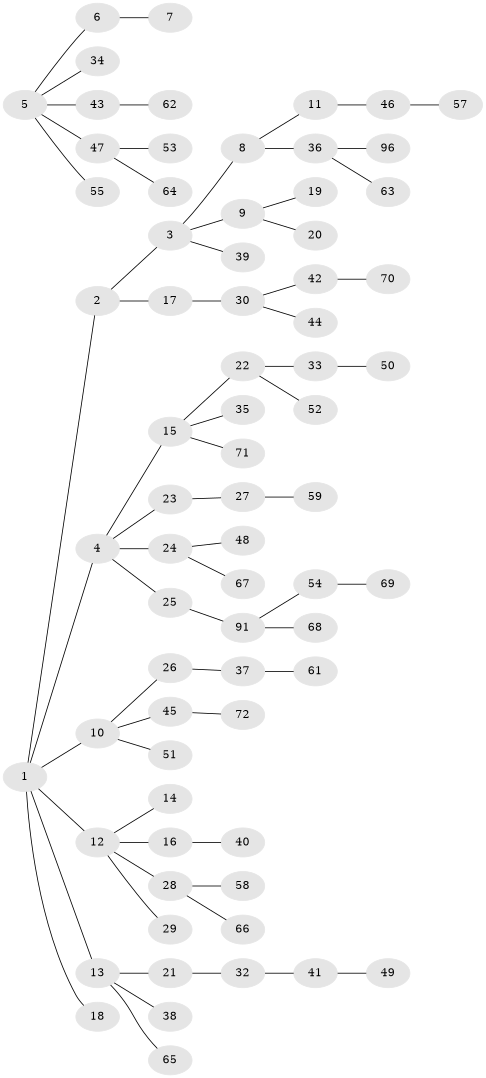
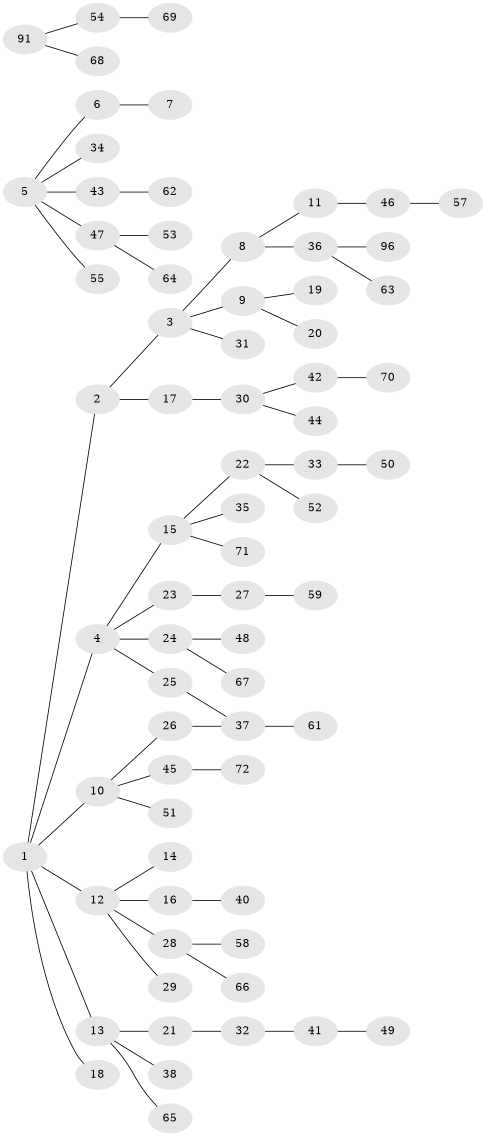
(243, 257) -> (243, 345)
(207, 615) -> (207, 704)
